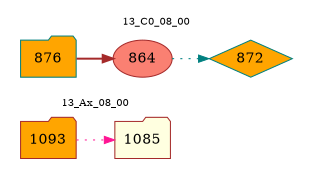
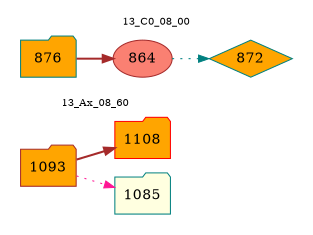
(96, 103) -> (96, 103)
none -> (143, 140)
(143, 140) -> (143, 196)
